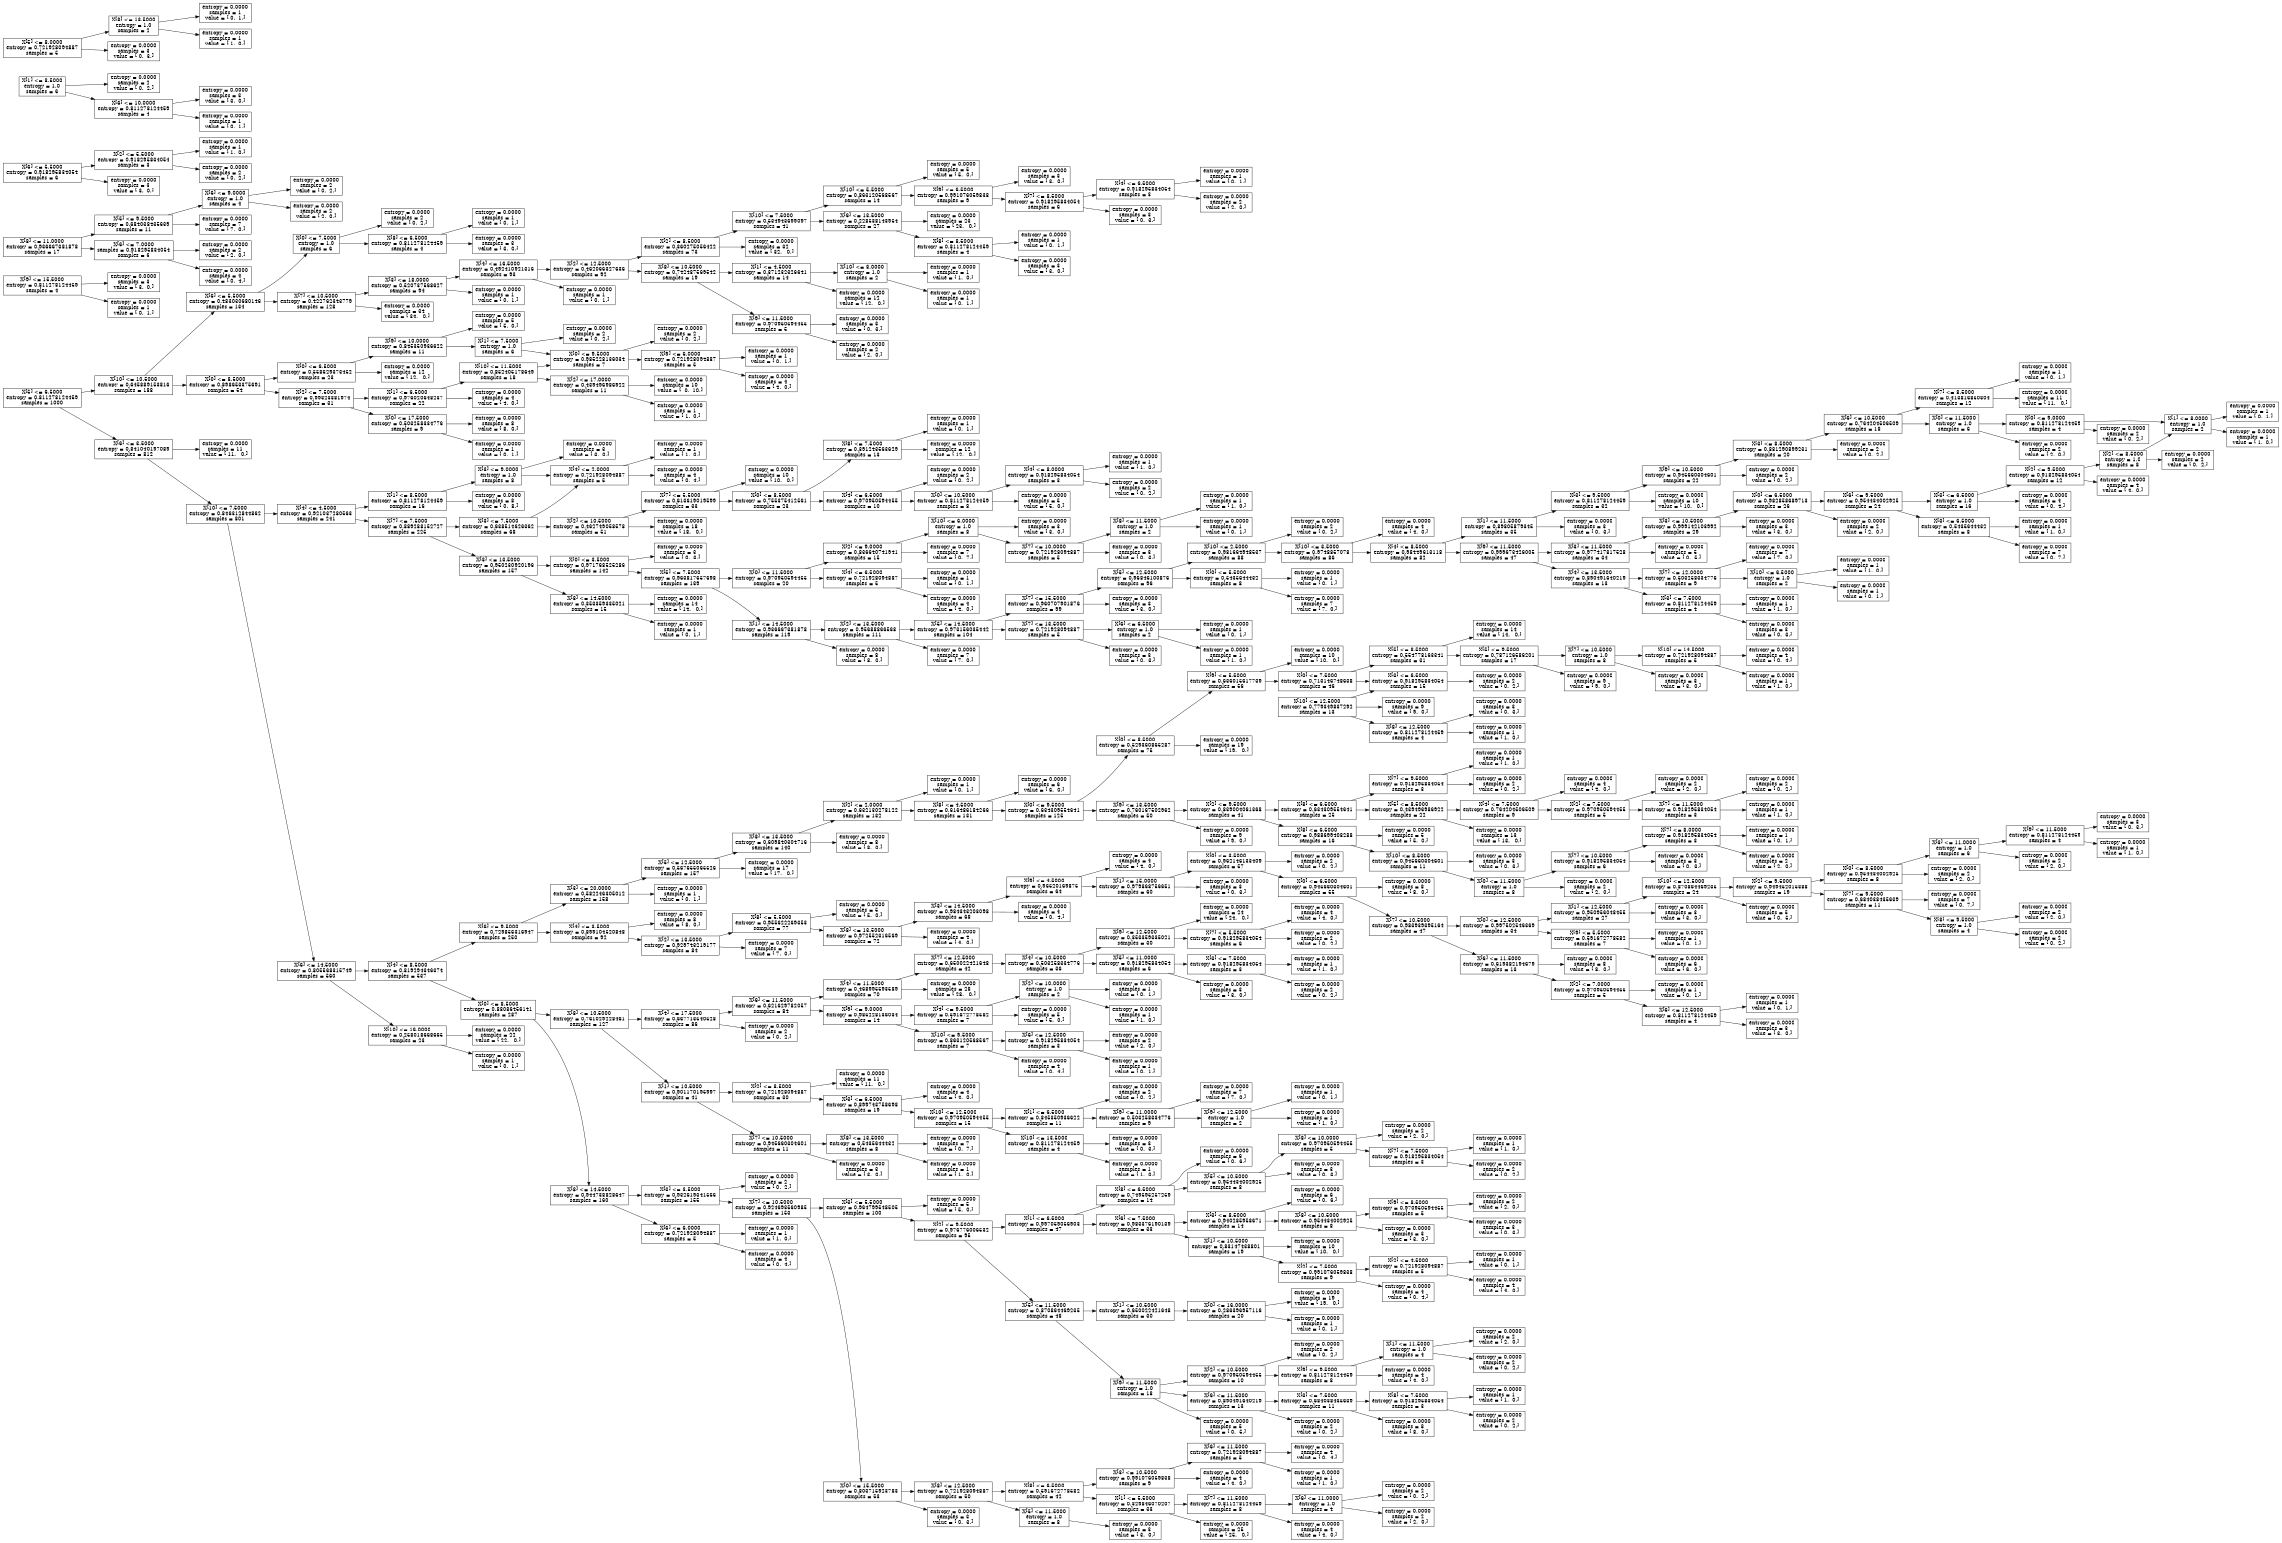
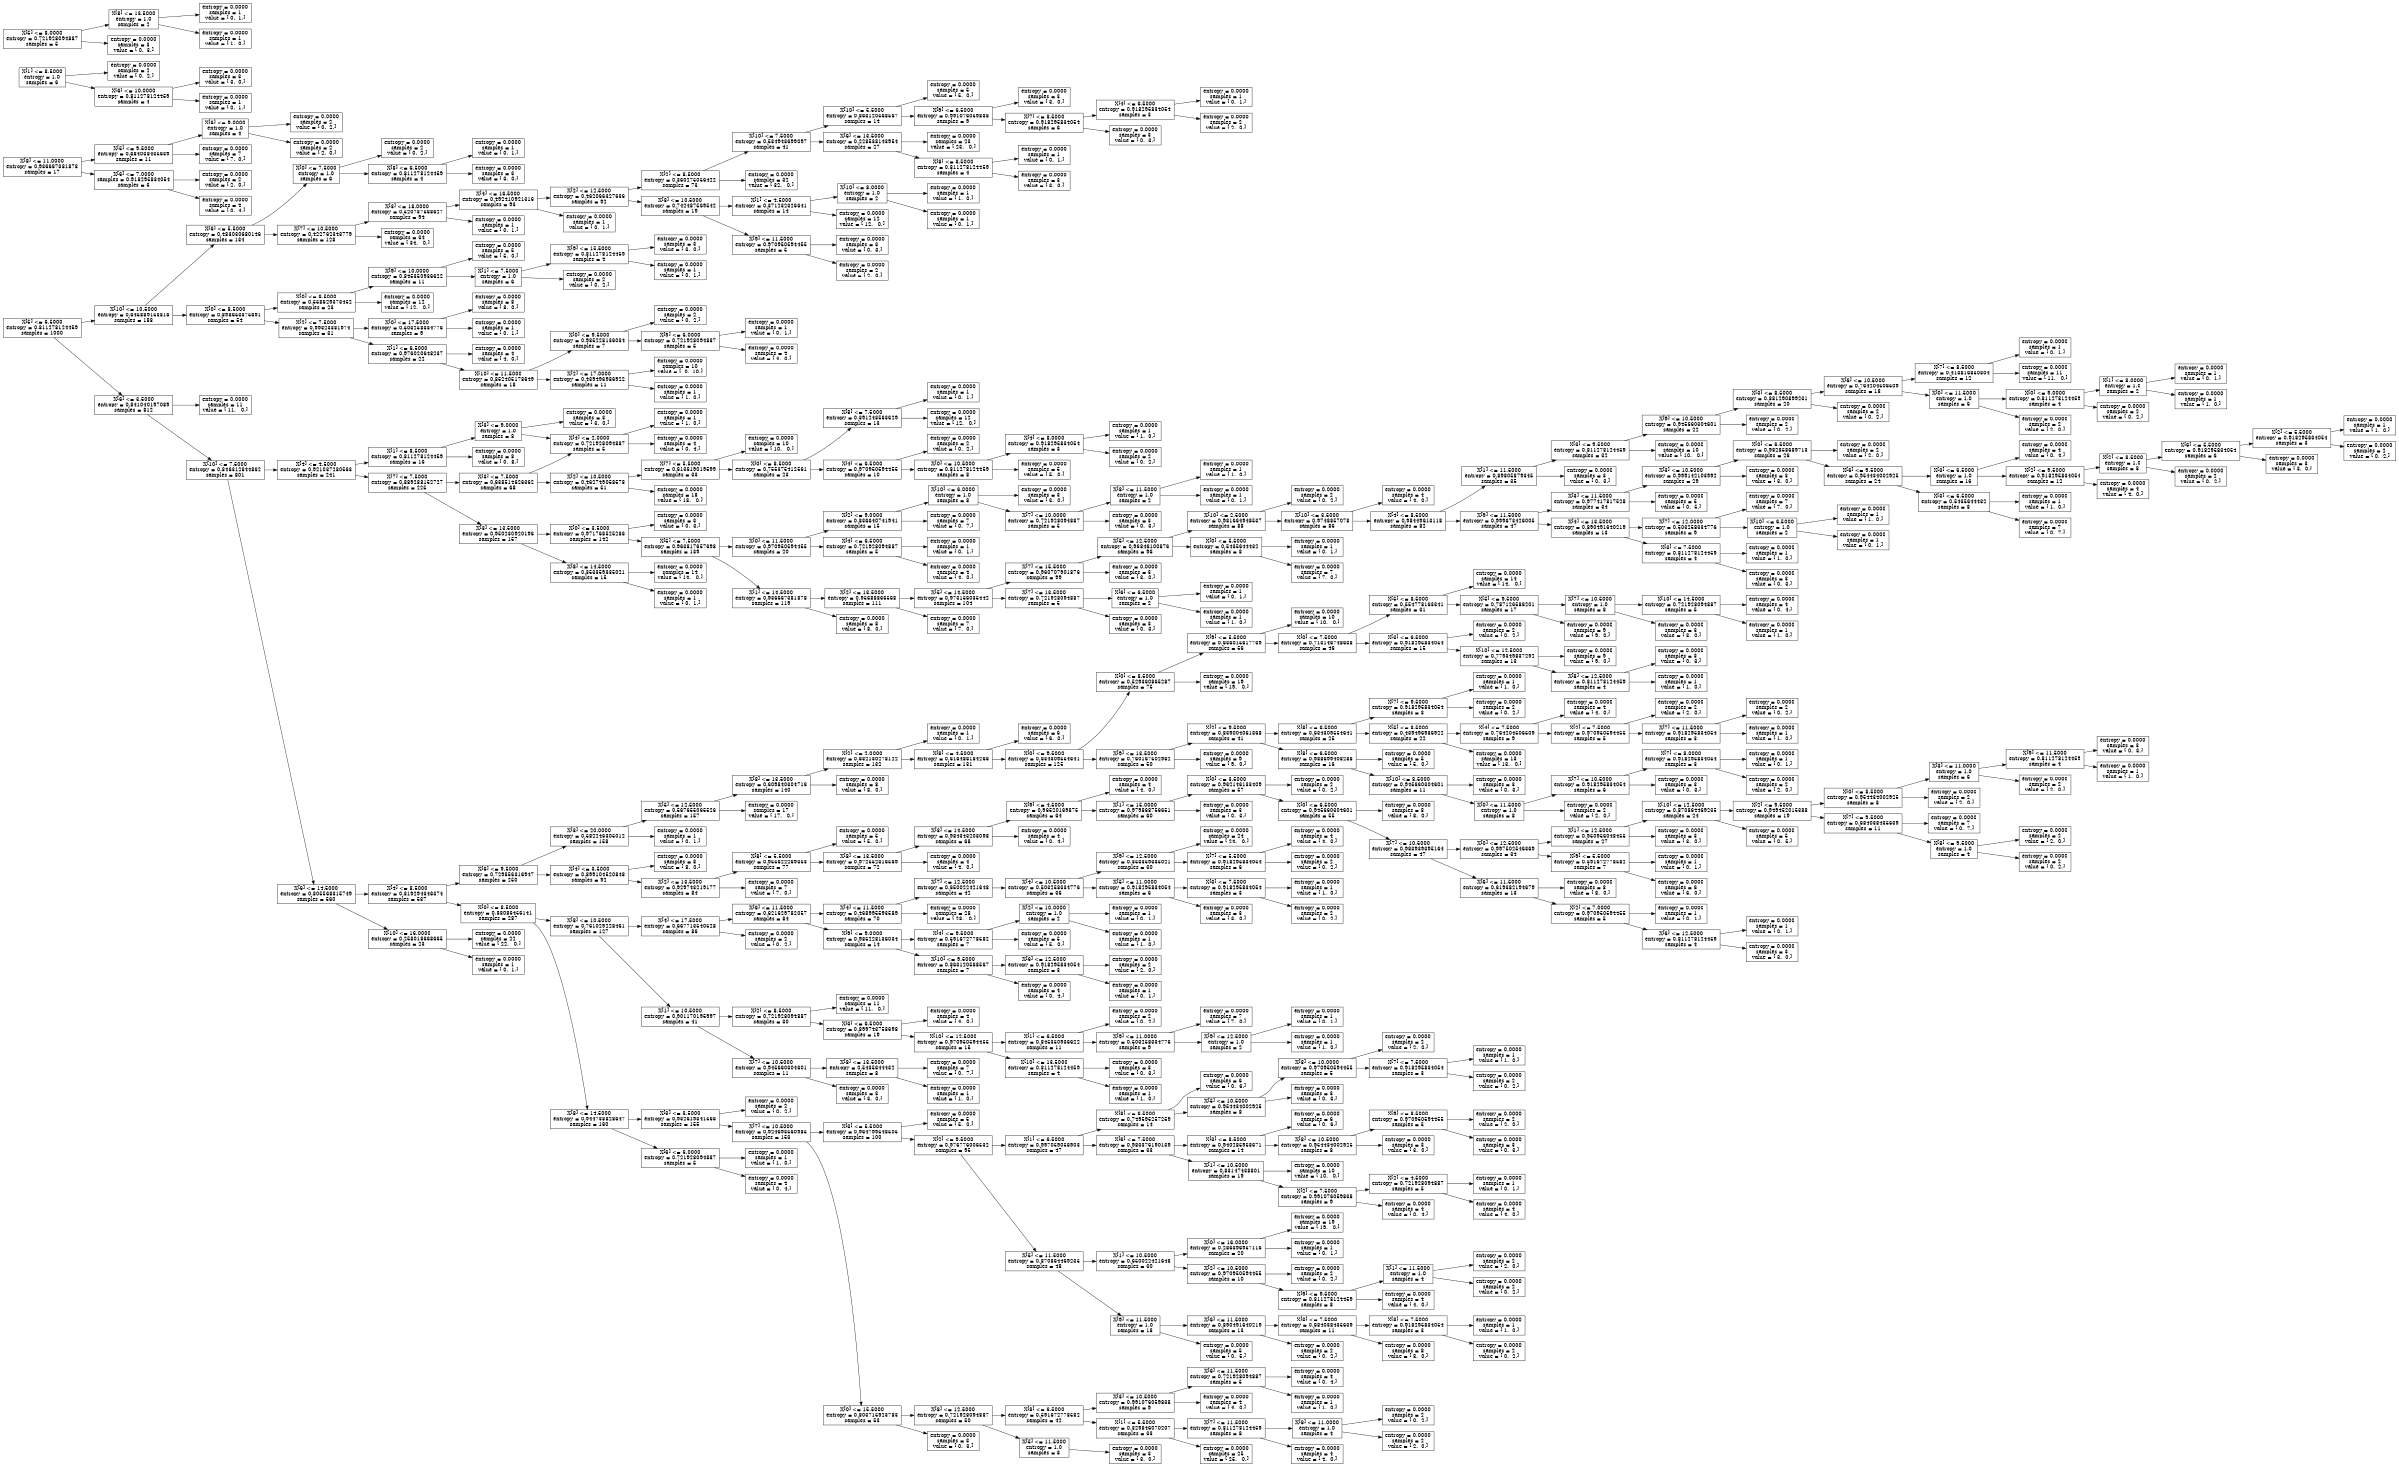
(534, 352) -> (534, 268)
(2156, 443) -> (2152, 459)
(1361, 695) -> (1452, 650)
(1172, 1383) -> (1179, 1267)
